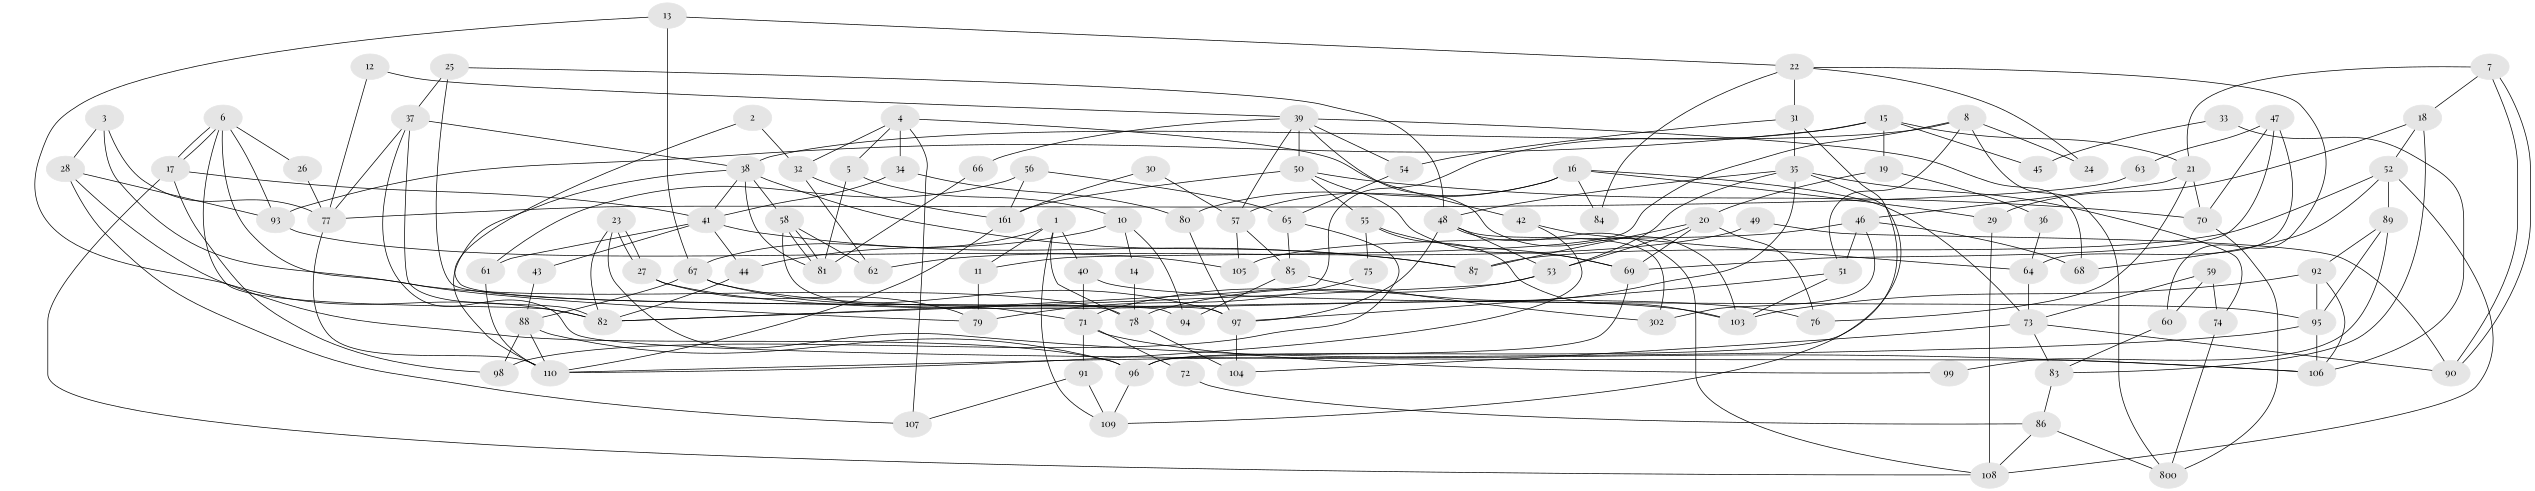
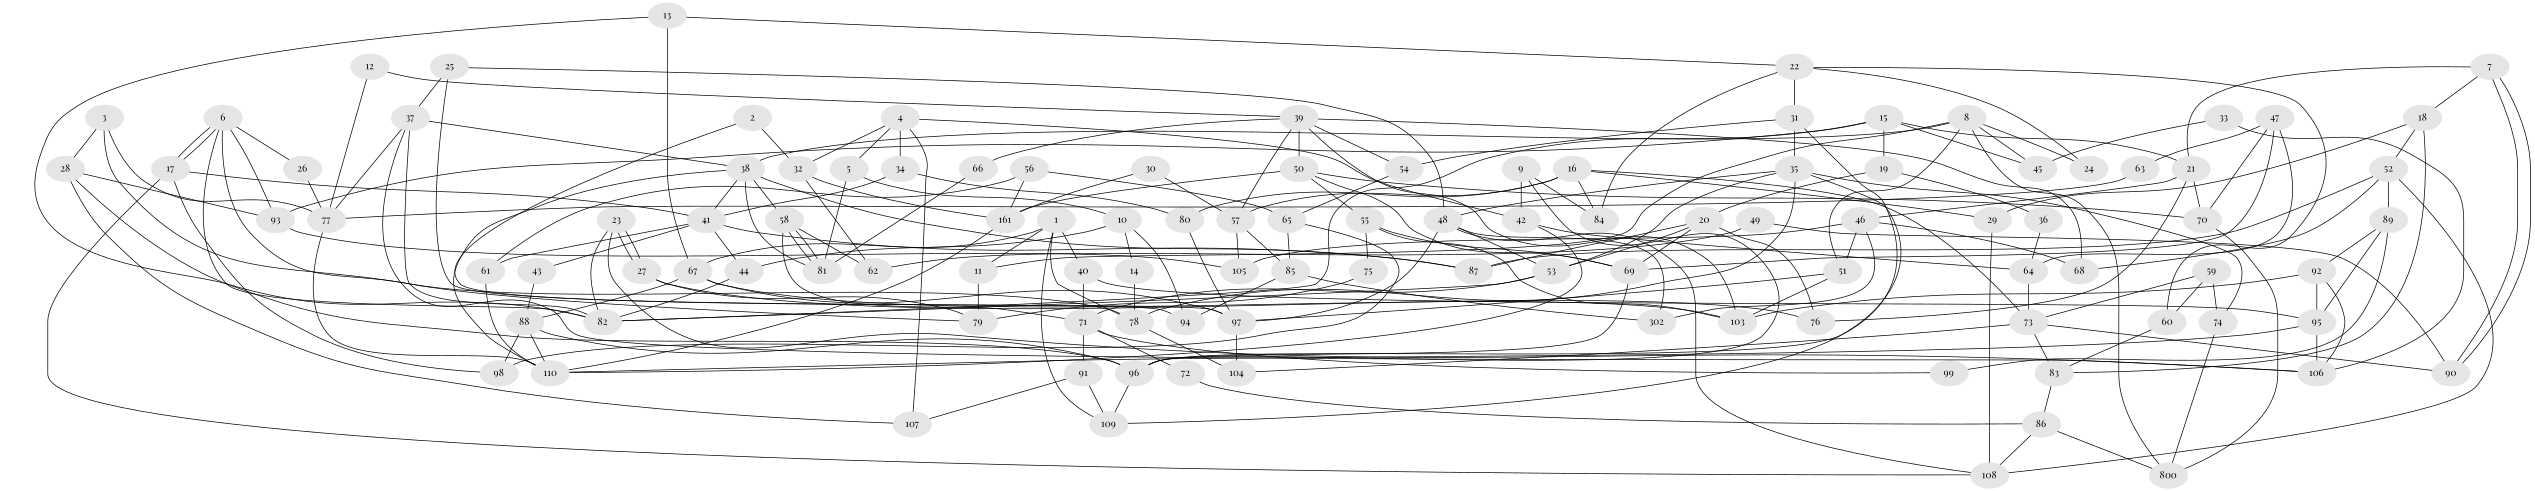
none -> (2002, 143)
none -> (1521, 169)
